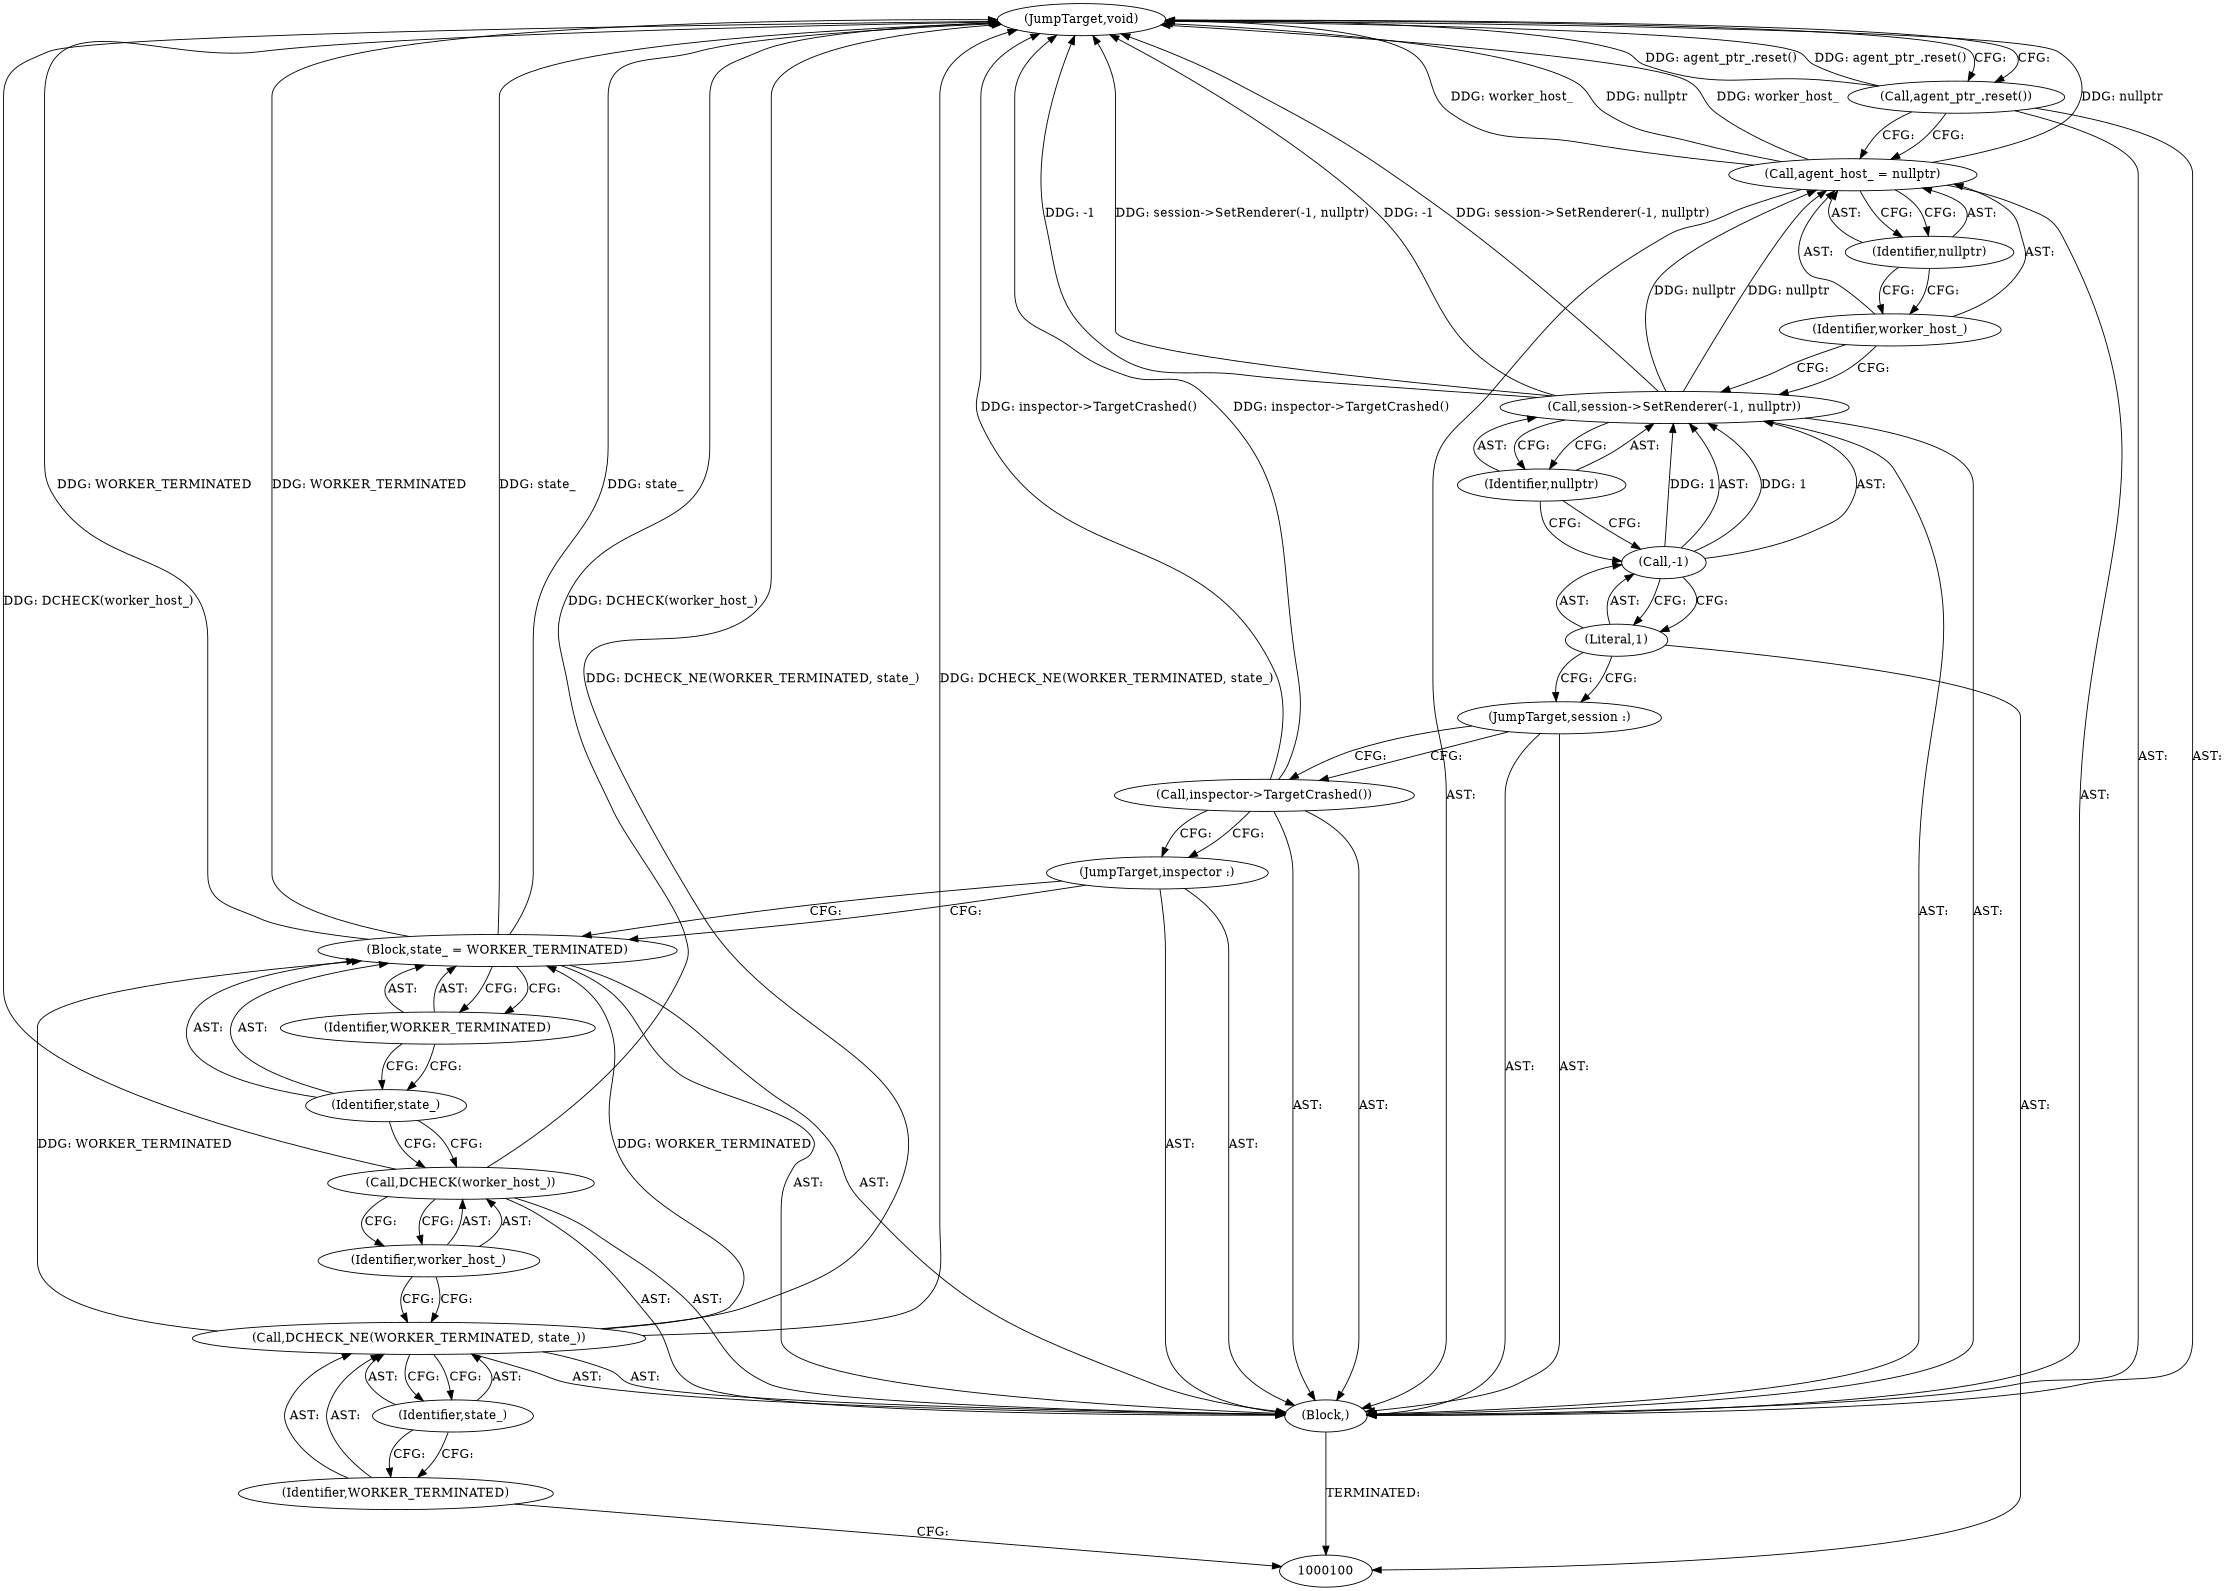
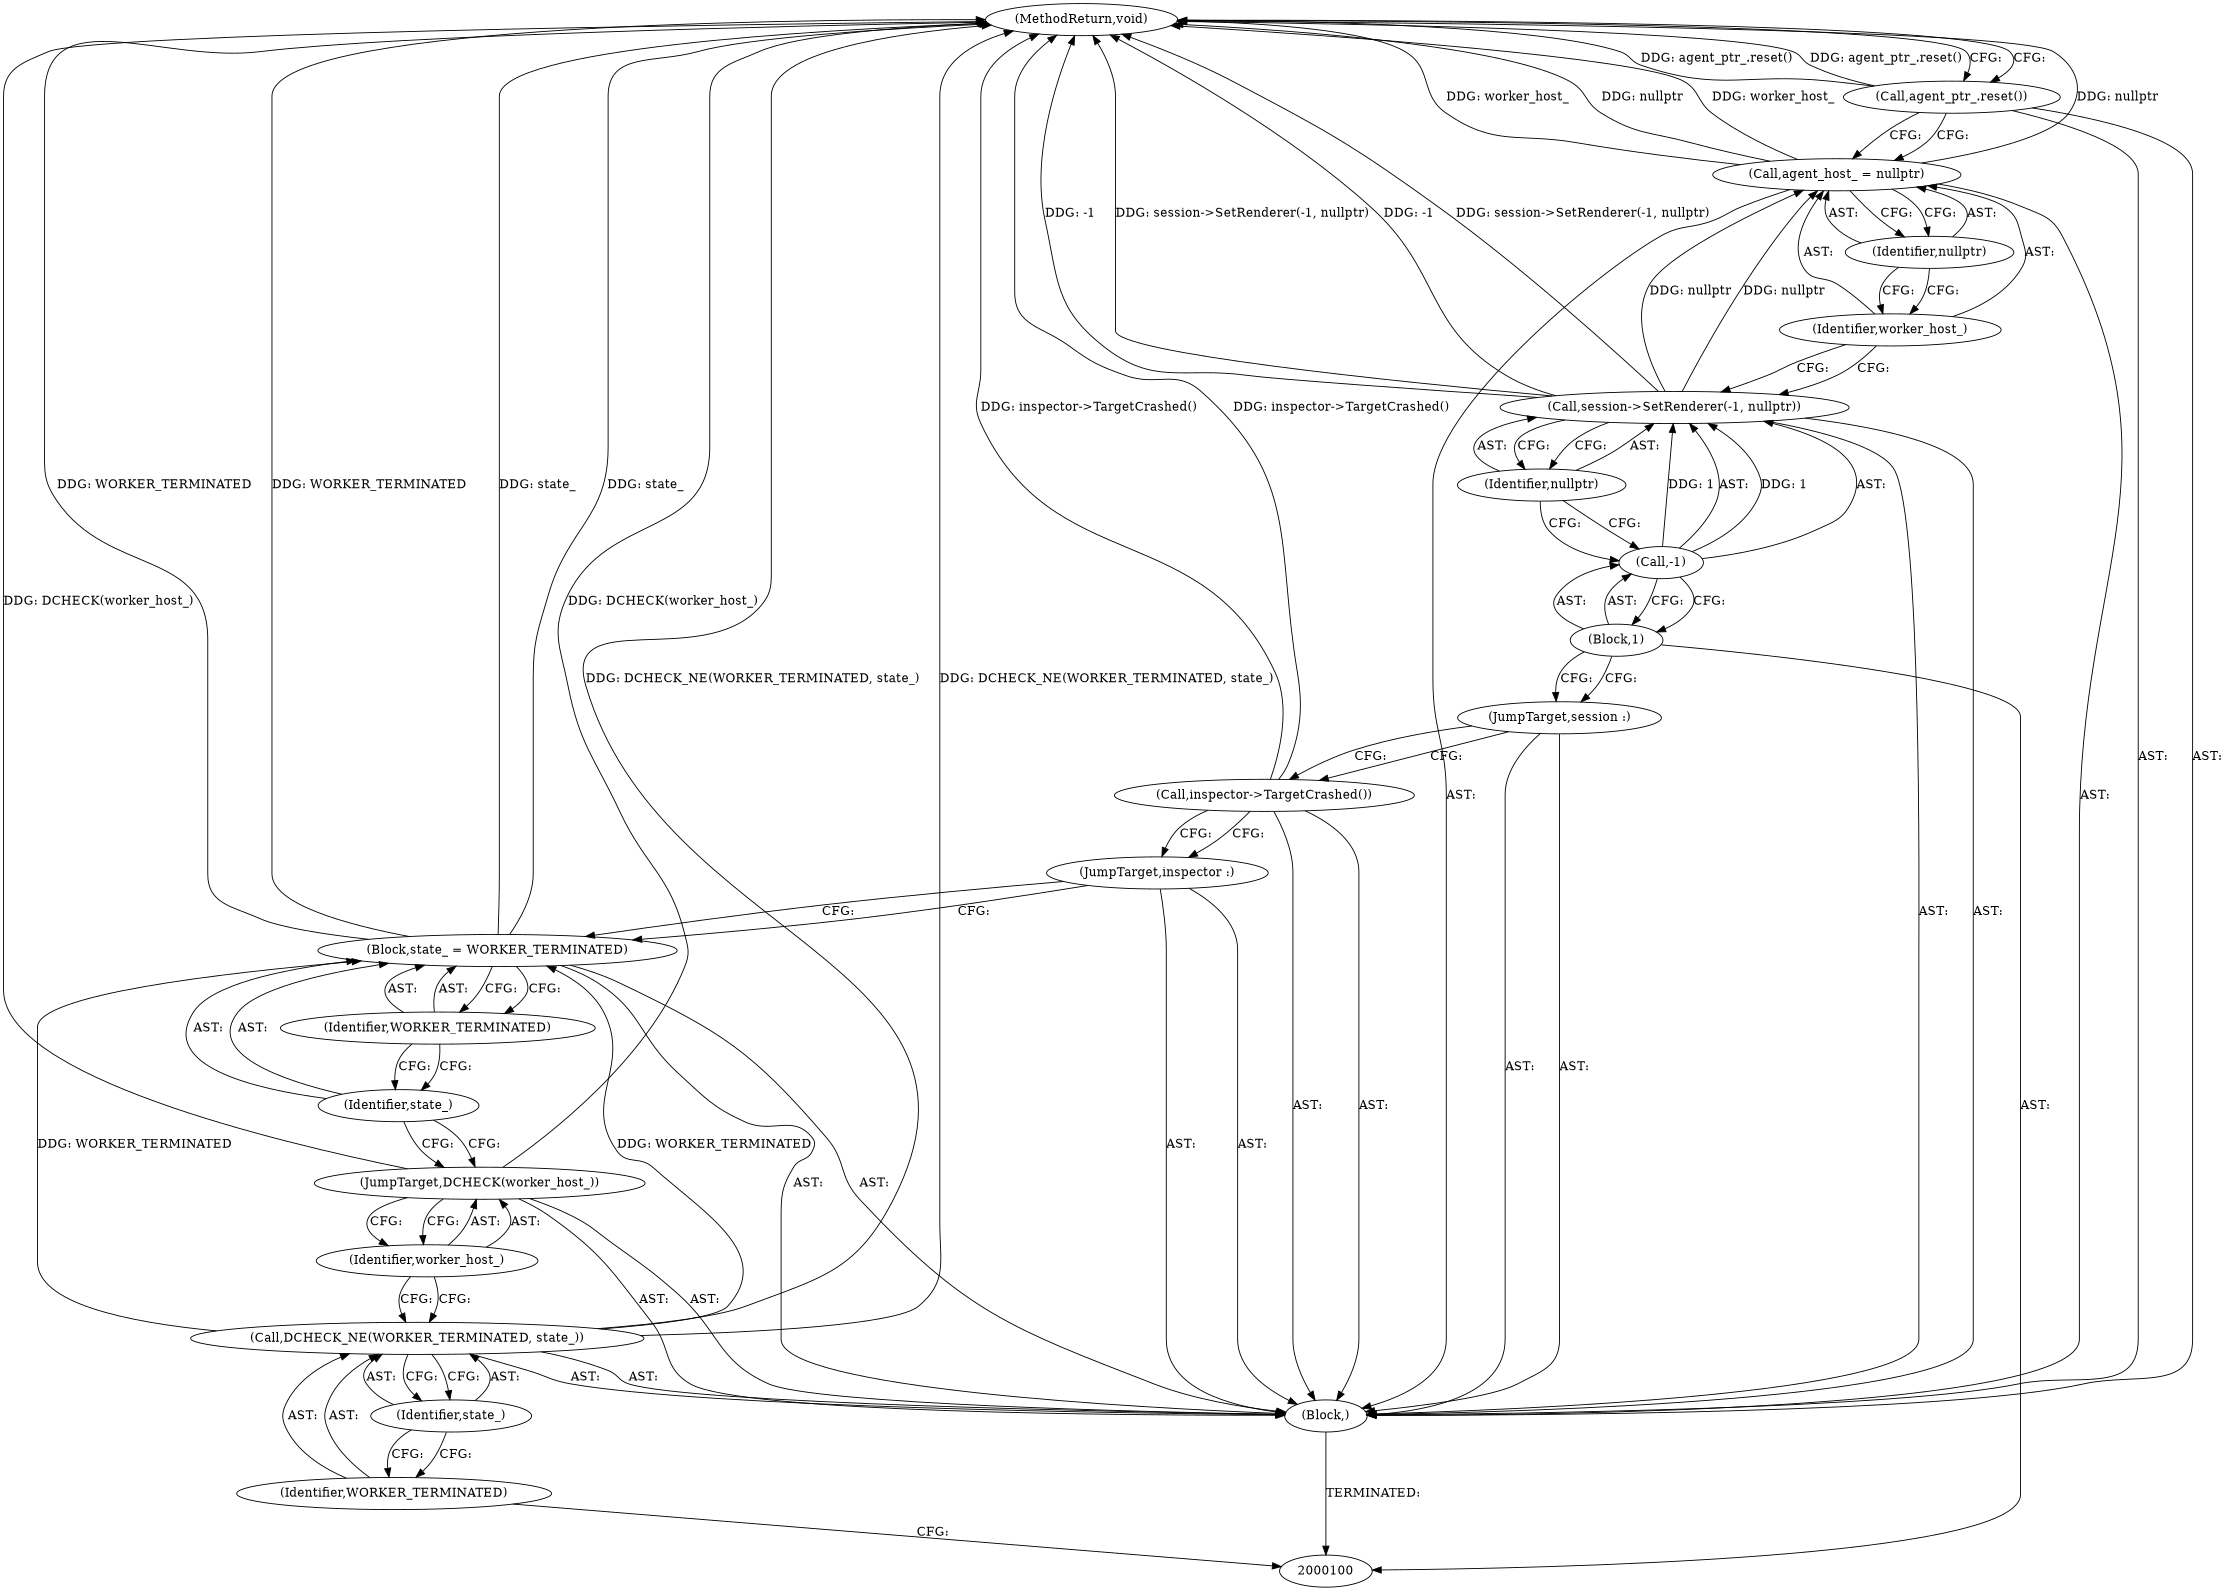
(1082, 20) -> (1082, 20)
(1617, 640) -> (1617, 640)
(461, 1183) -> (480, 1183)
(1326, 1571) -> (1326, 1571)
